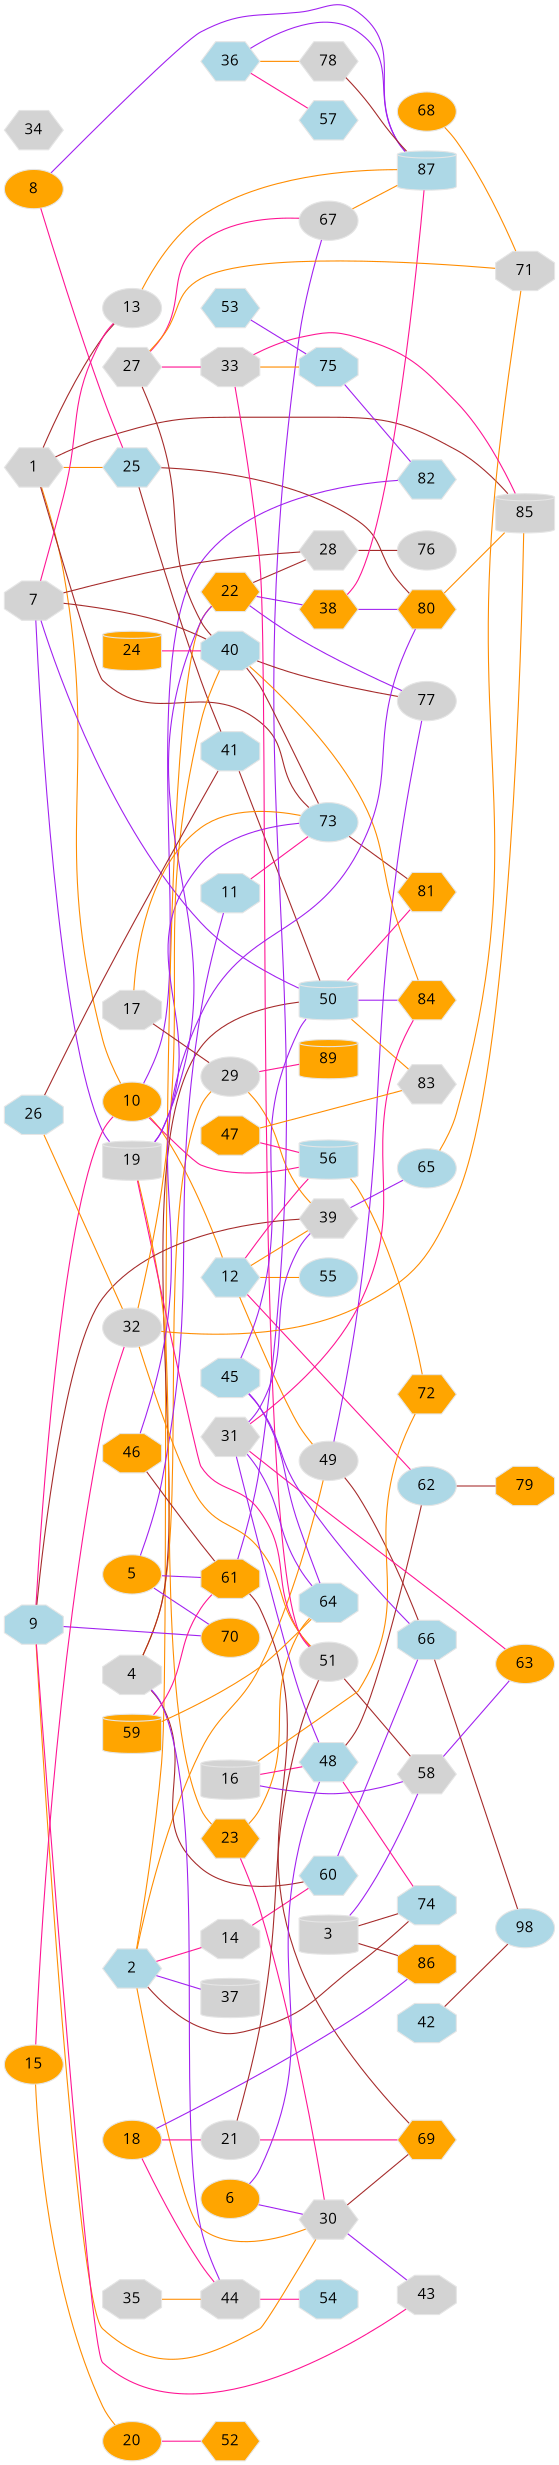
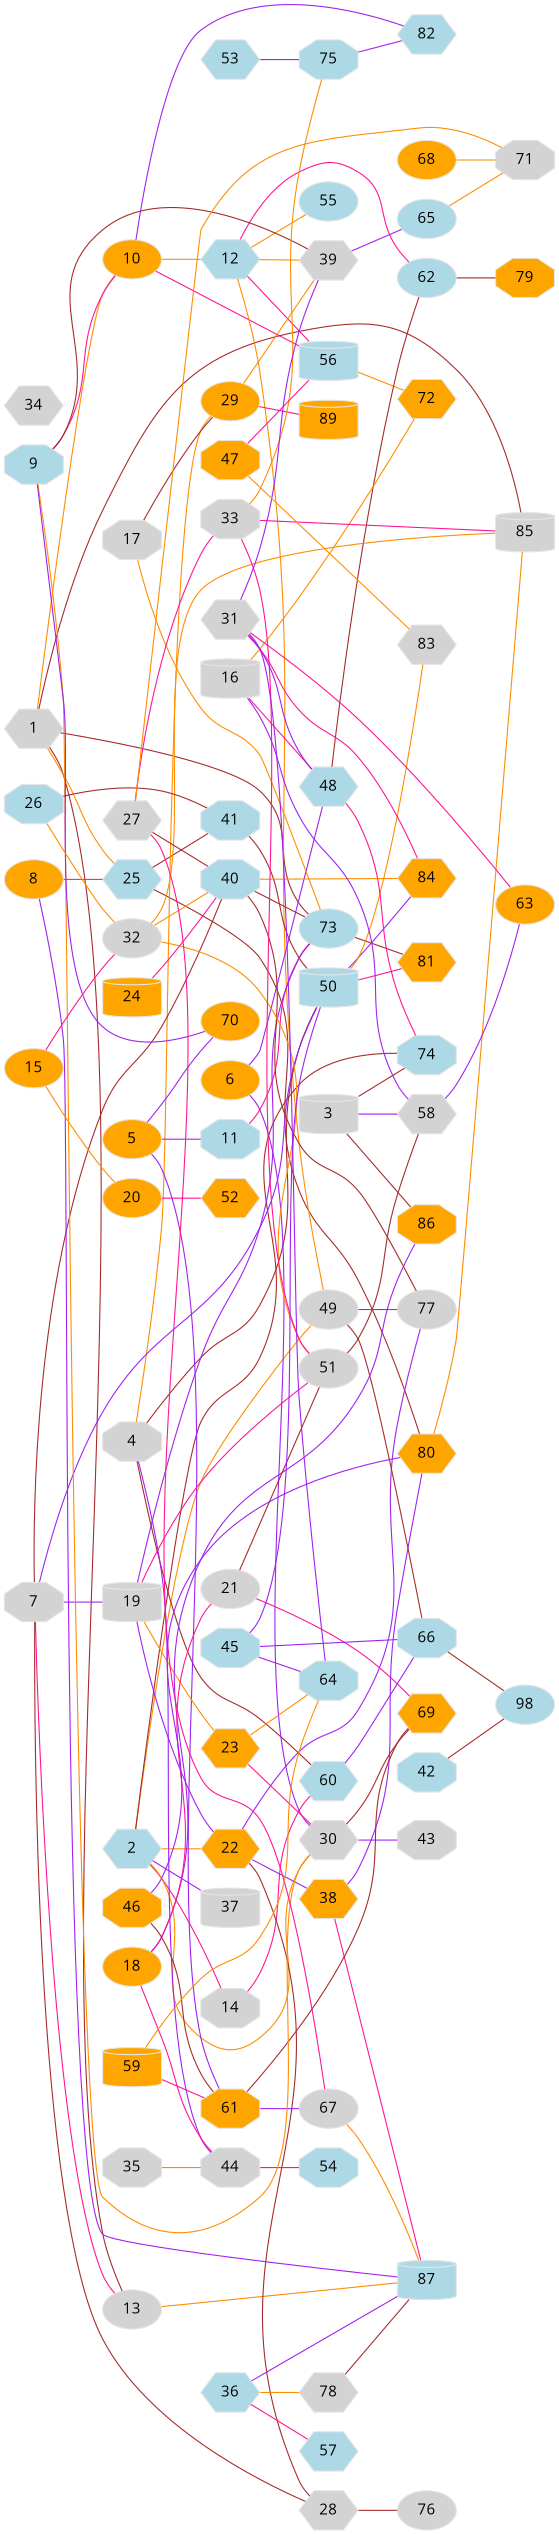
(230, 1077) -> (230, 401)
(100, 2351) -> none
